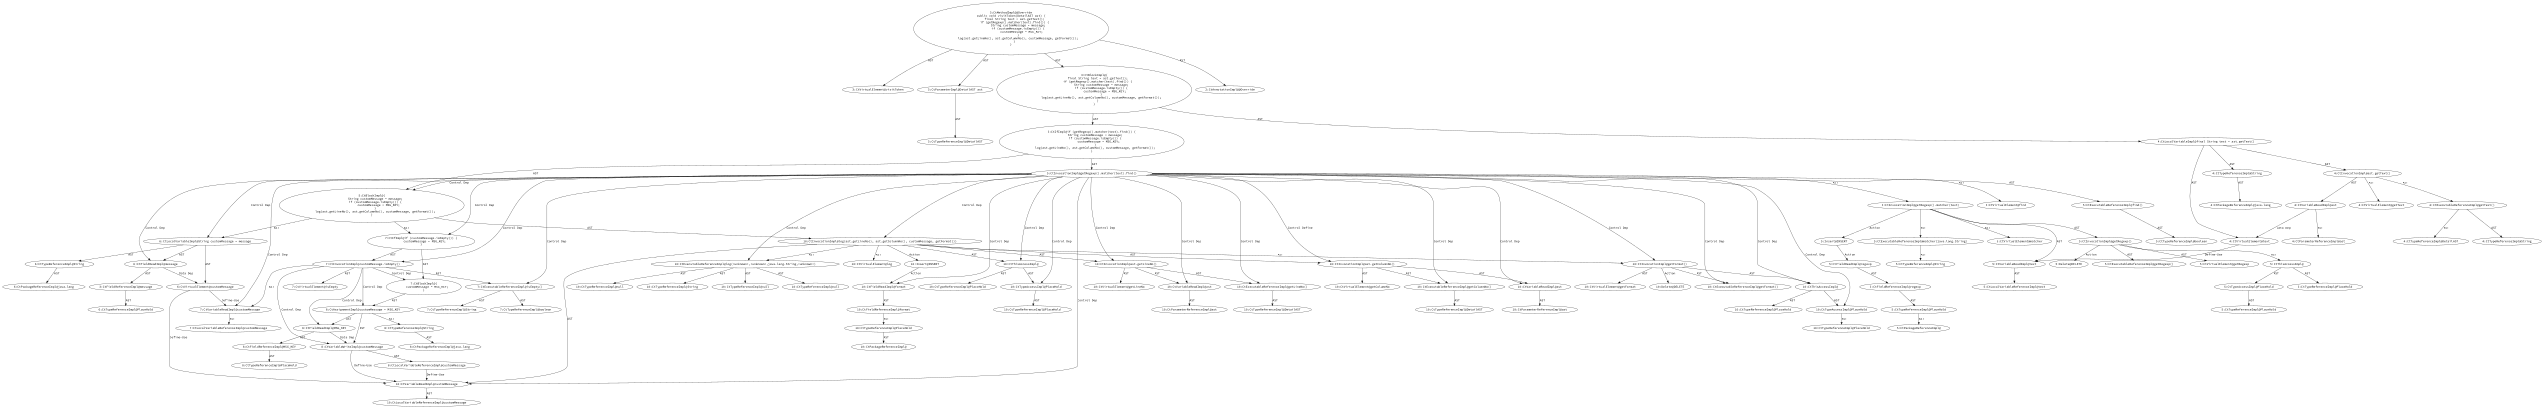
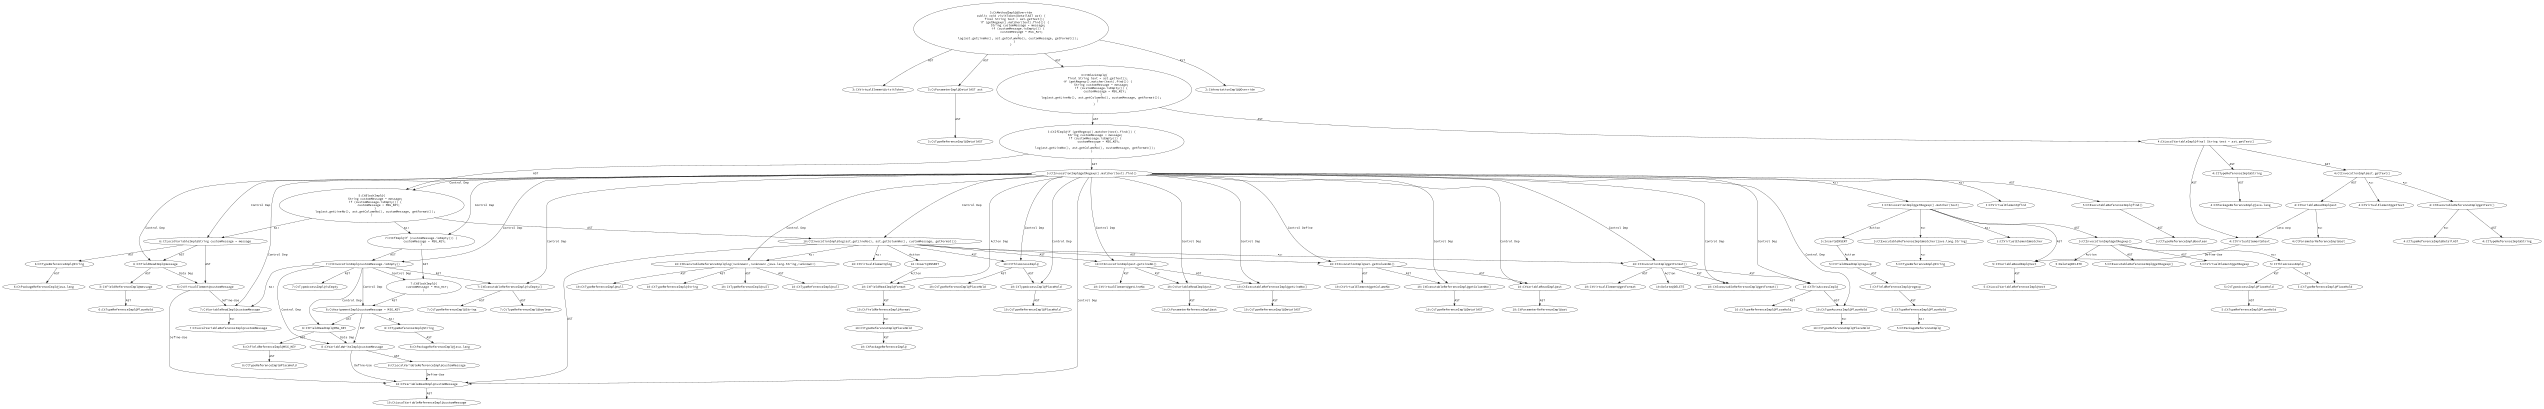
(999, 241) -> (999, 241)
(315, 287) -> (315, 287)
